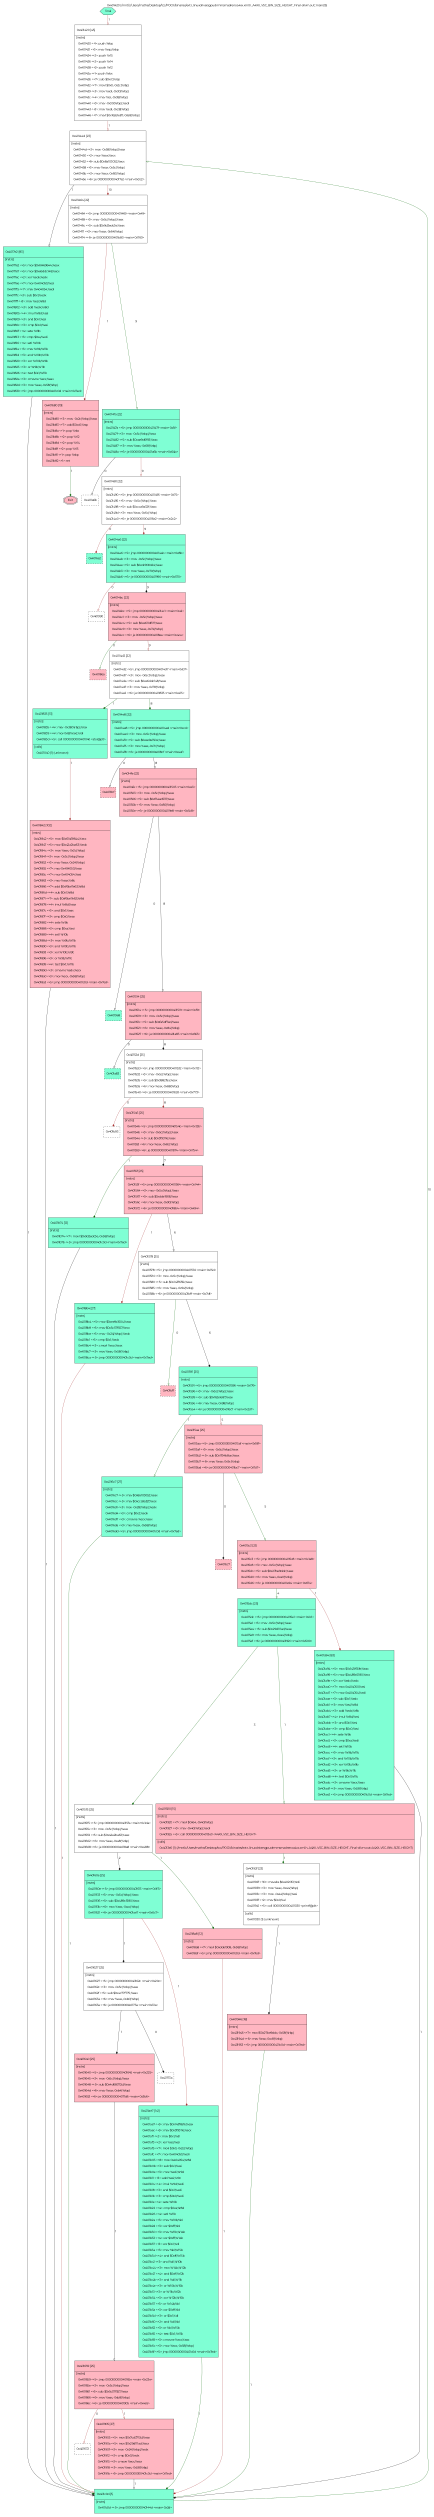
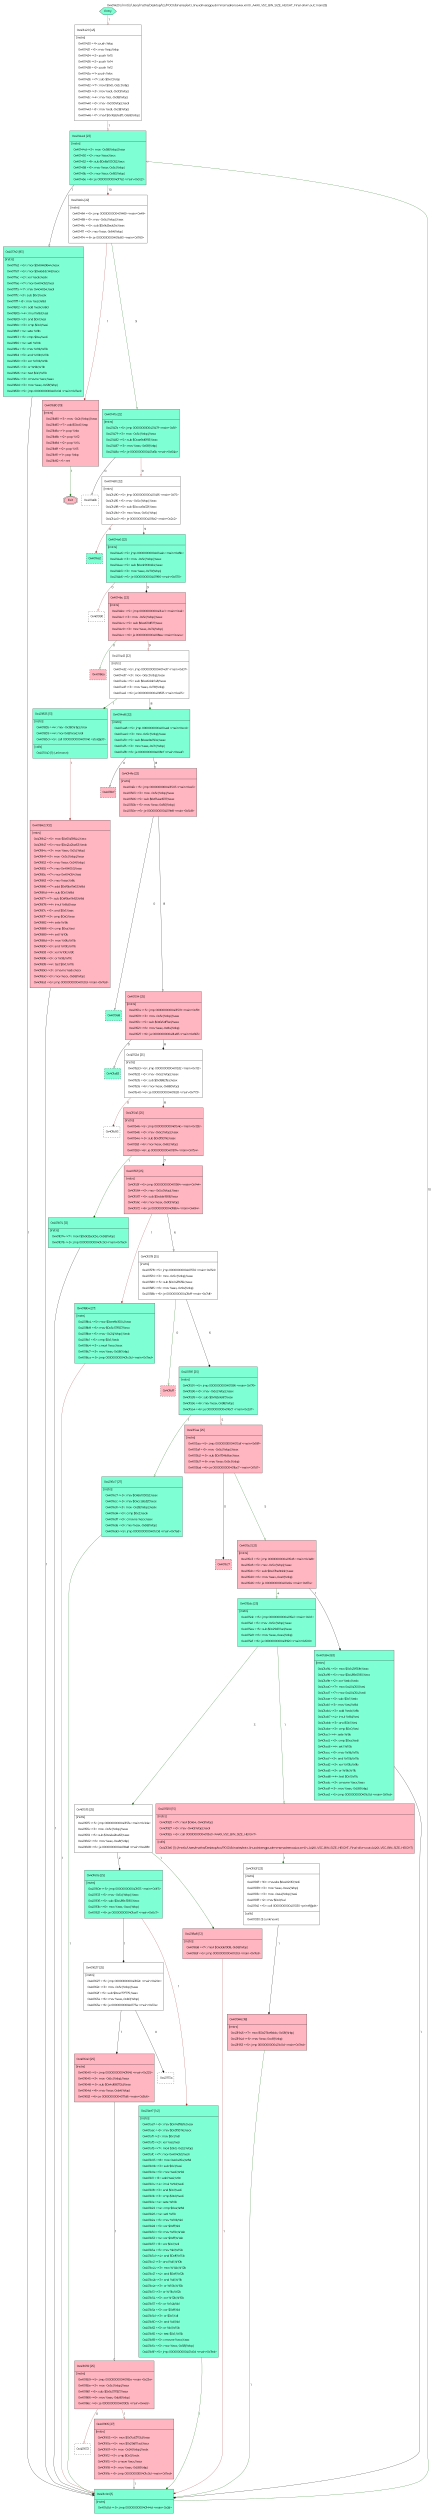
(108, 11) -> (108, 11)
(108, 158) -> (108, 158)
(328, 1617) -> (328, 1617)
